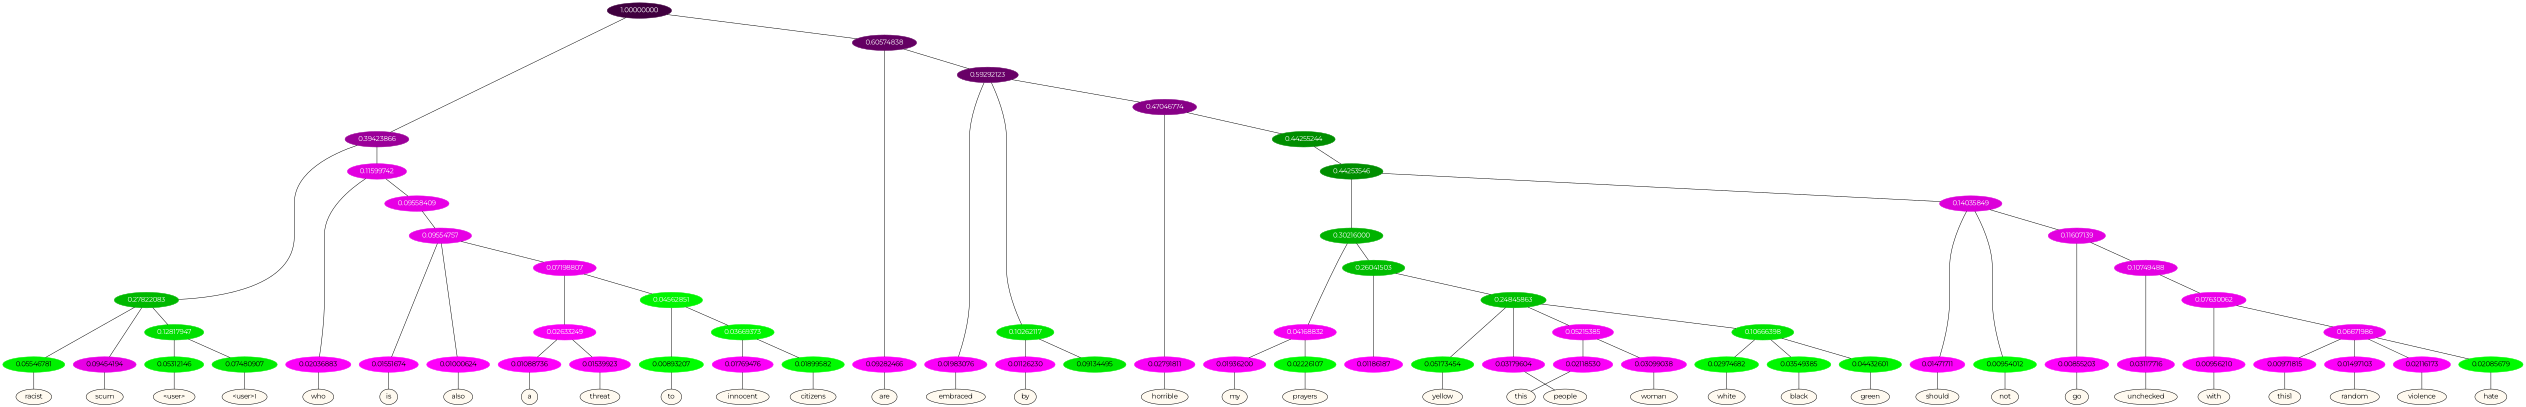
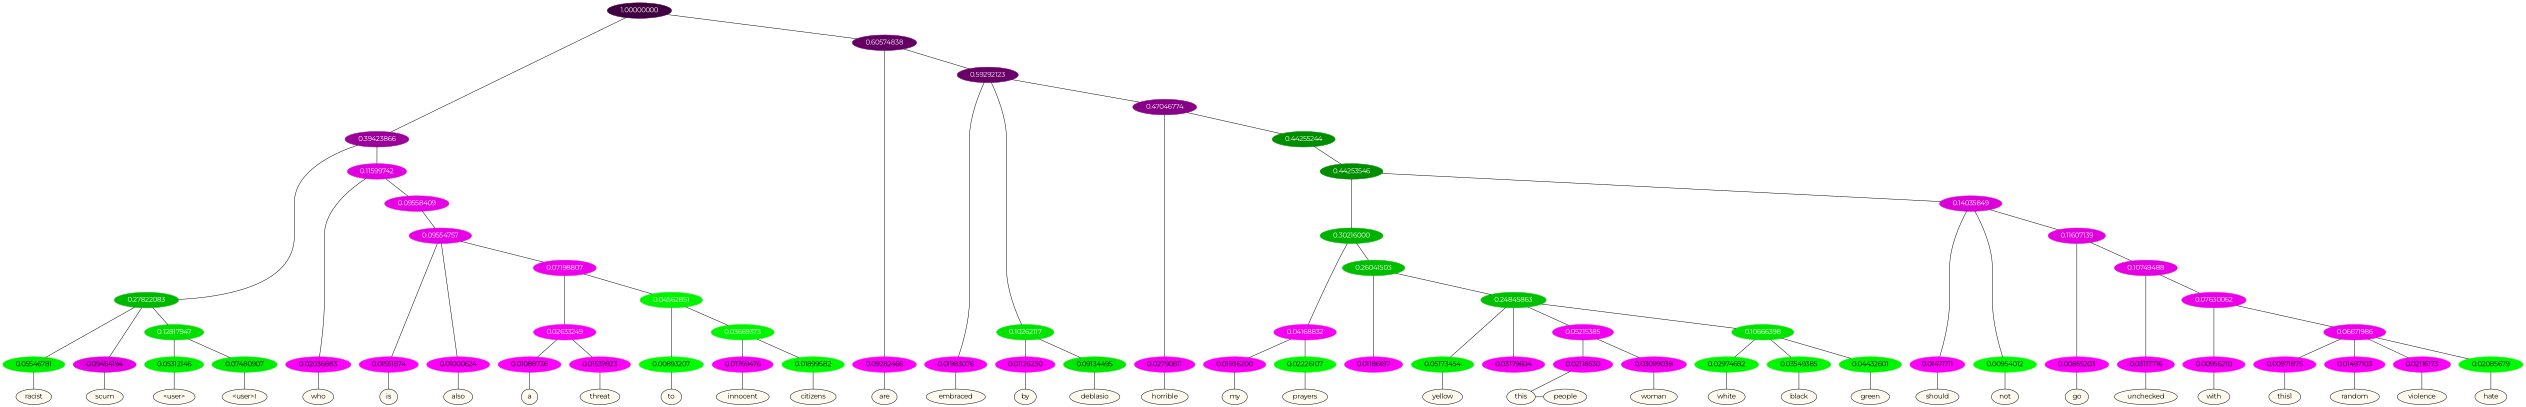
(1165, 365) -> (1165, 365)
(2285, 365) -> (2285, 365)
(1540, 381) -> (1539, 397)
none -> (1095, 397)
